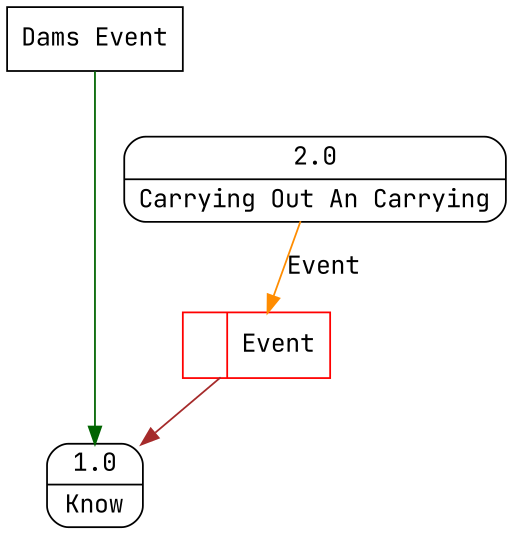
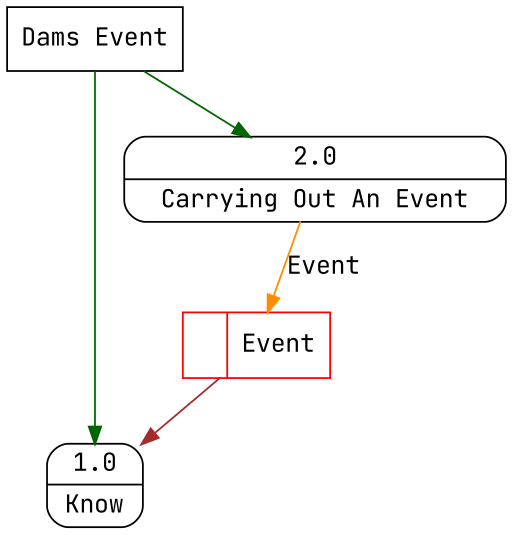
none -> (189, 99)
(315, 200) -> (315, 200)
